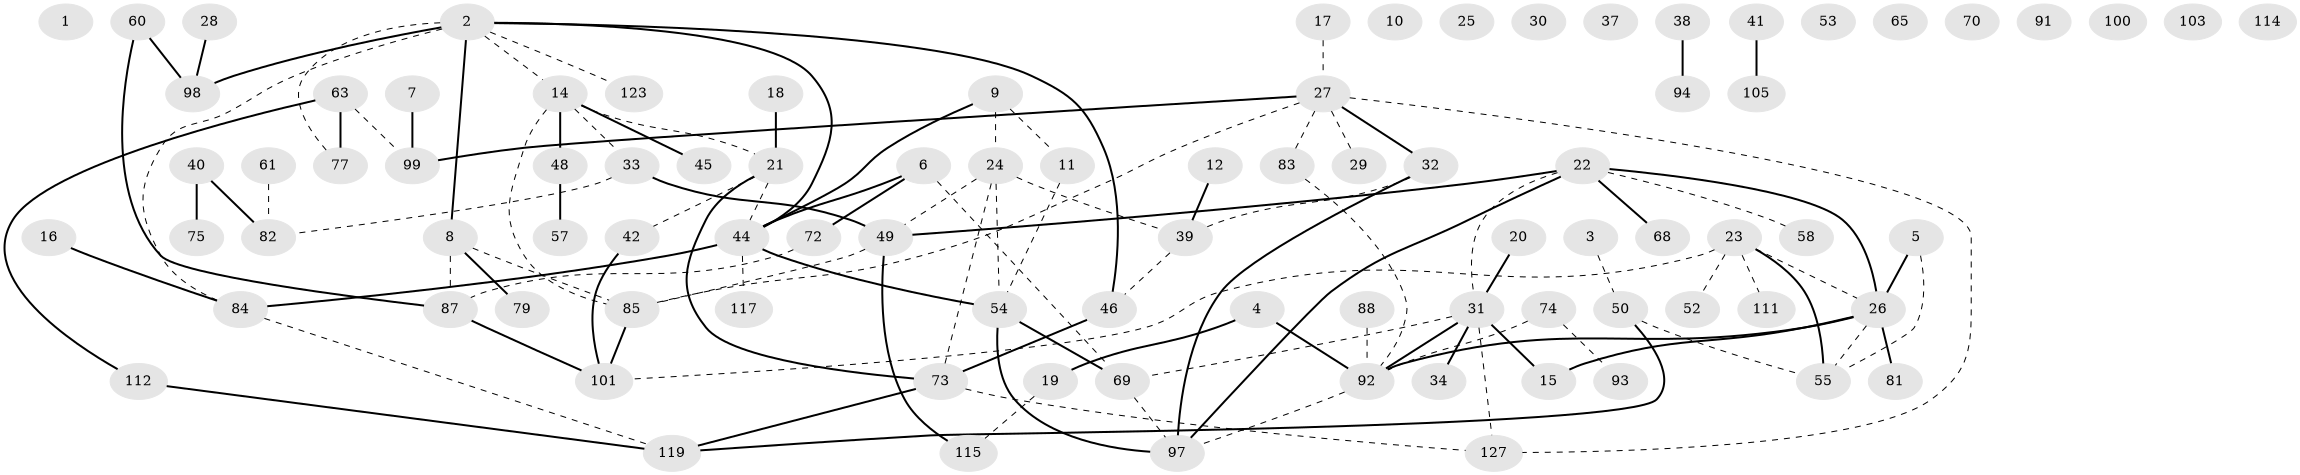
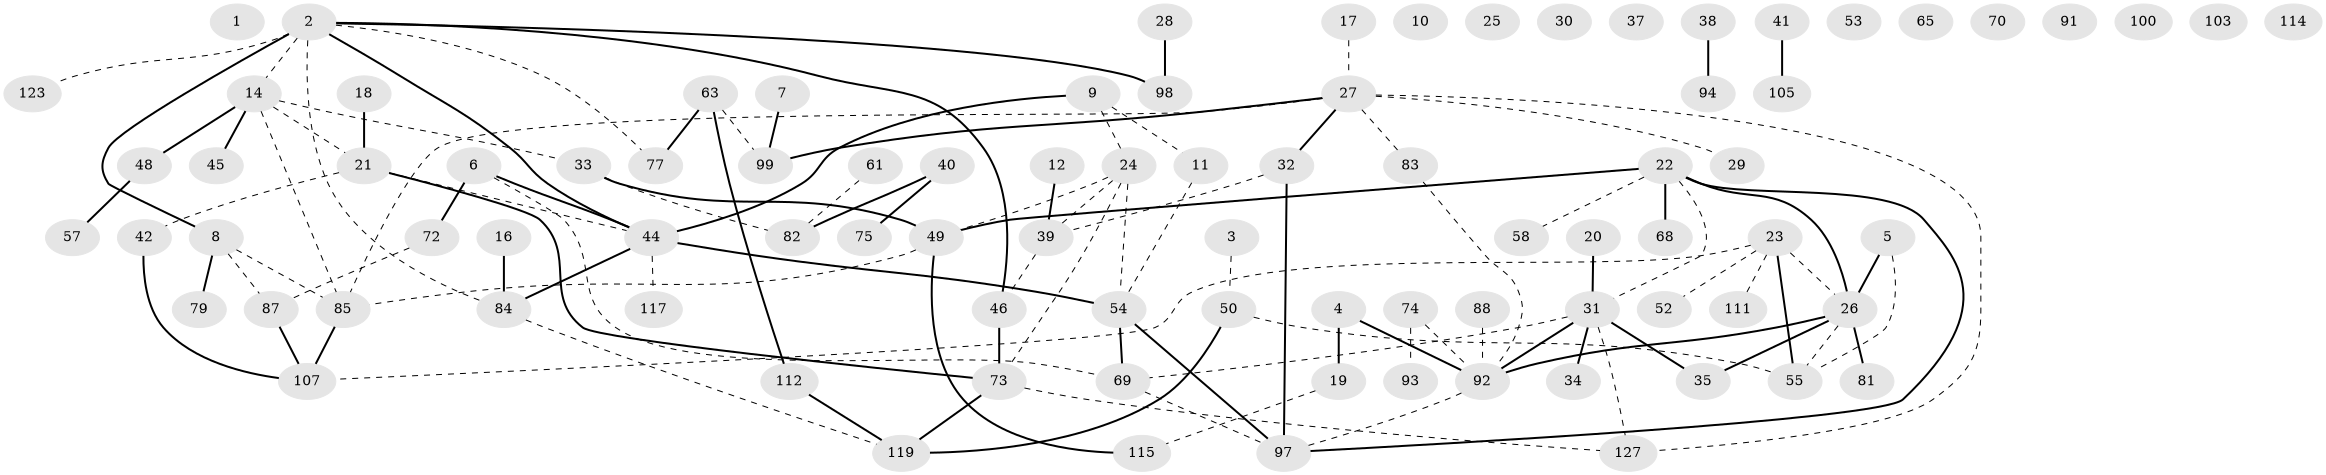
(138, 22) -> none
(604, 381) -> (307, 381)
(1549, 381) -> (1703, 381)
